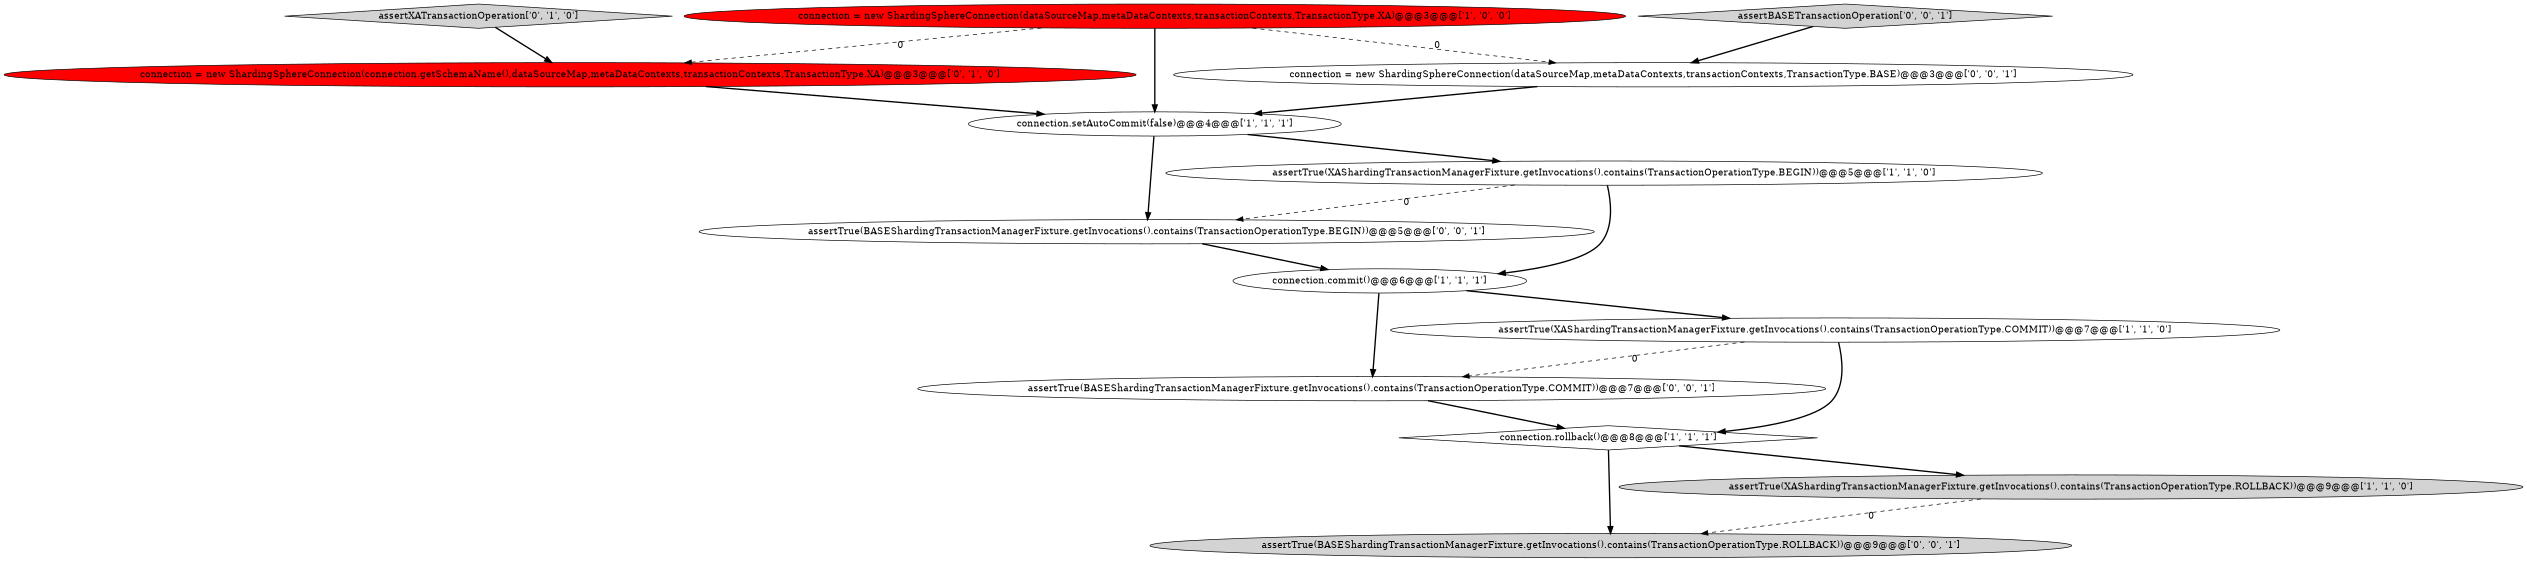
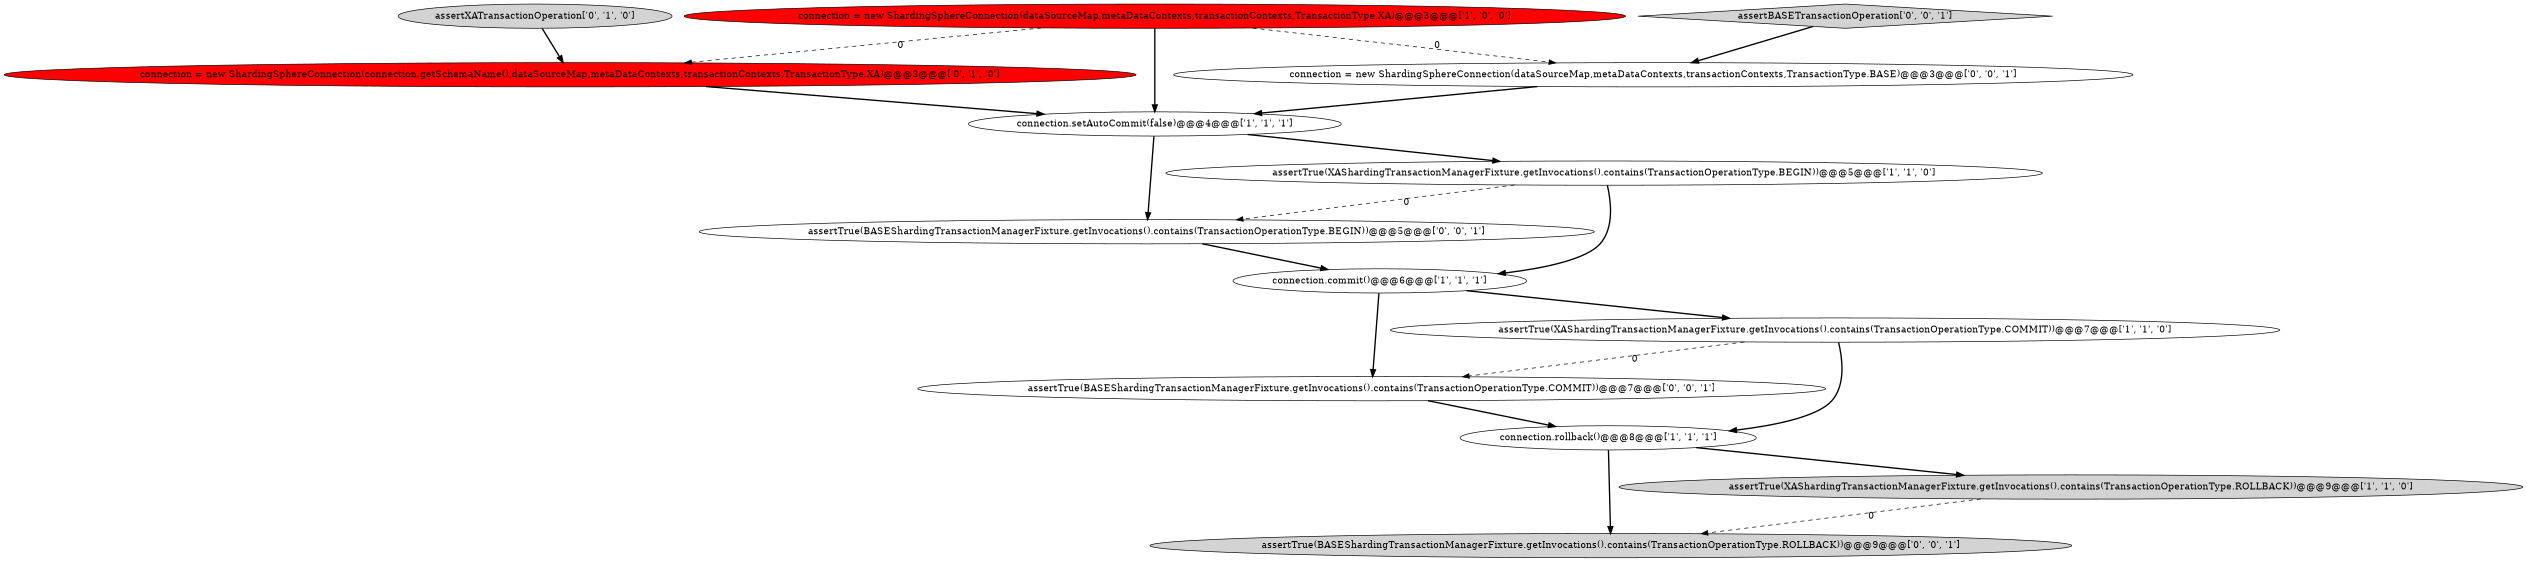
(479, 16) -> (535, 16)
(1608, 438) -> (1608, 438)
